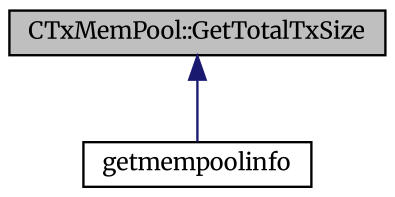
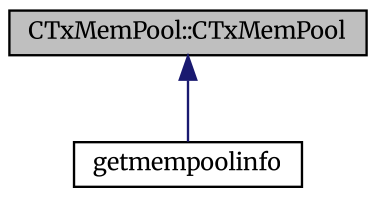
(197, 33) -> (188, 33)
